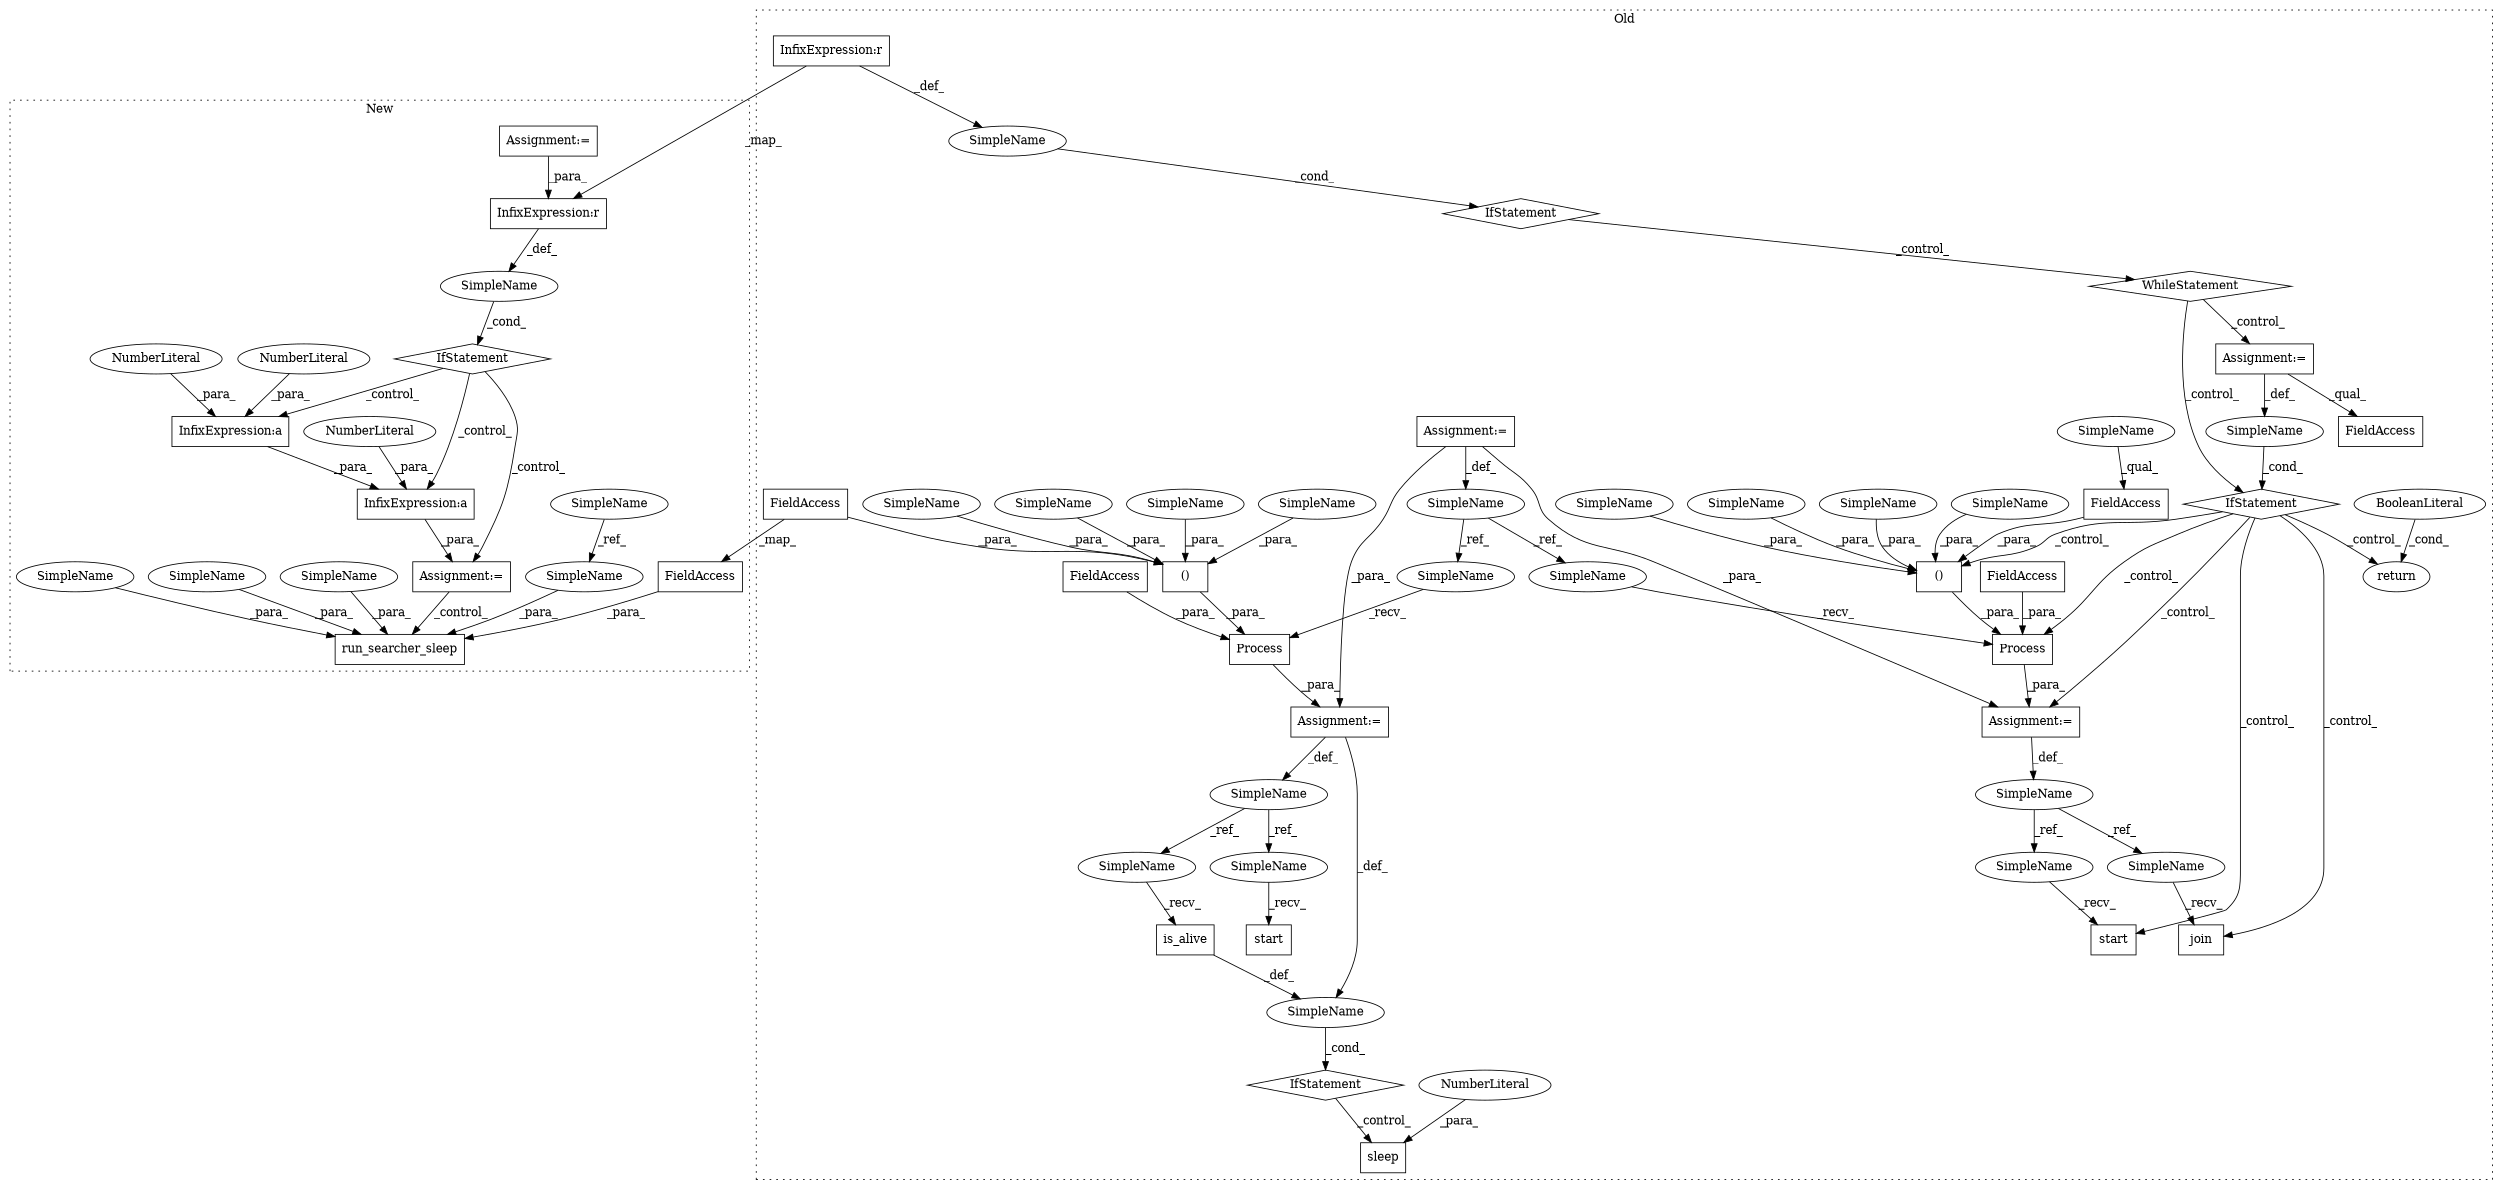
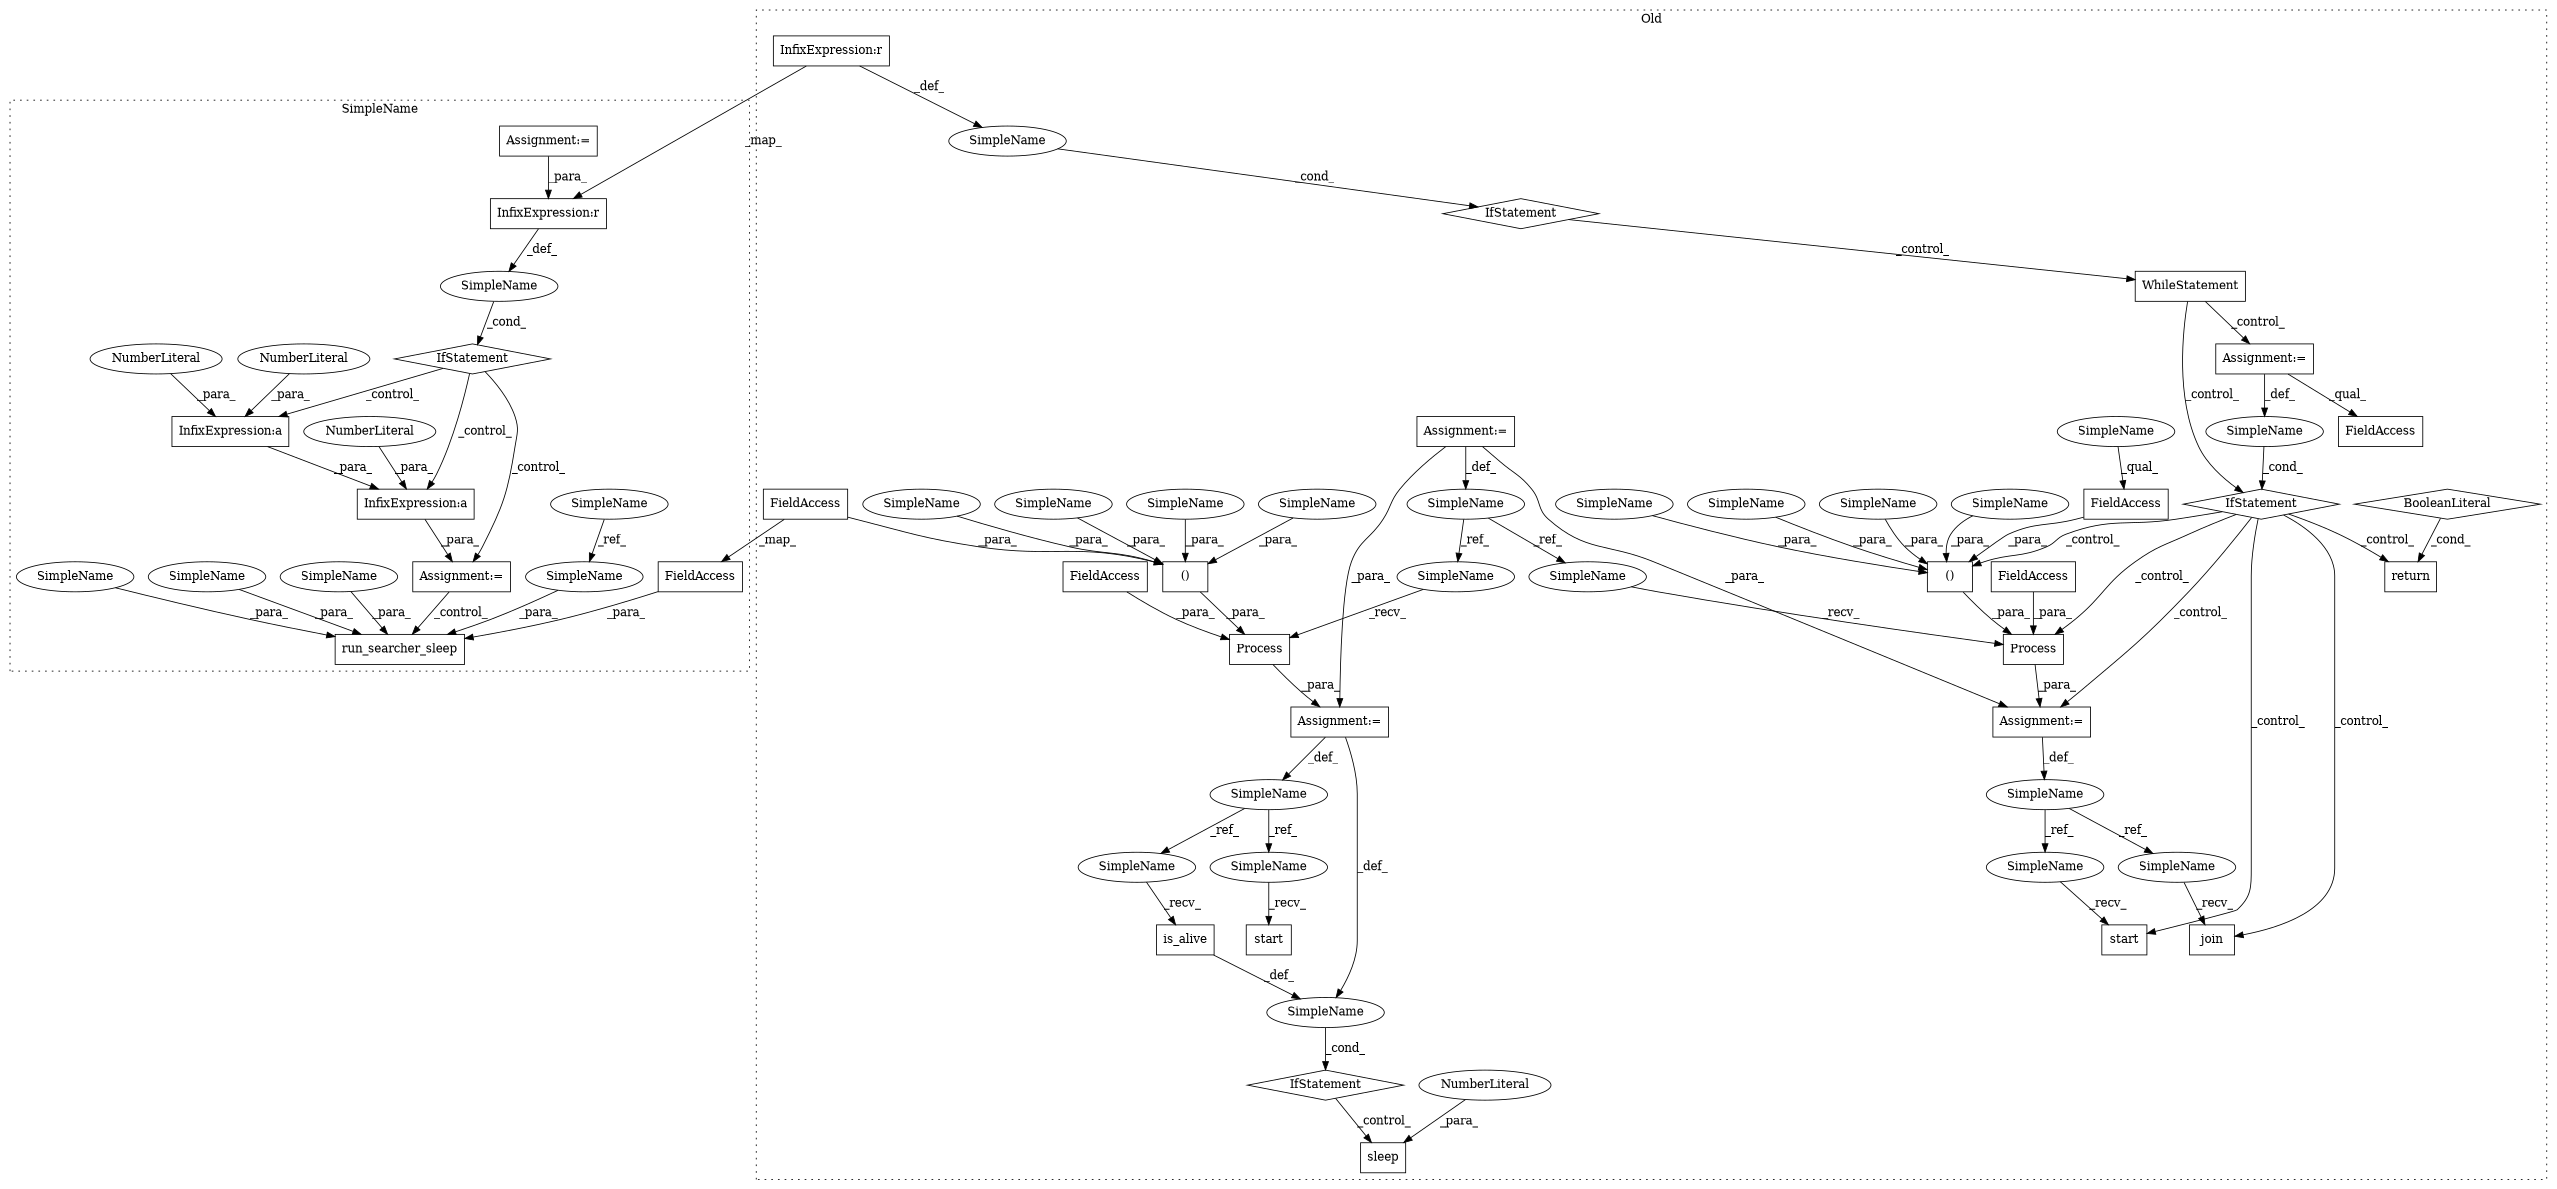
(380, 110) -> (380, 110)
(2190, 286) -> (2190, 286)
(2420, 504) -> (2447, 504)
(2396, 577) -> (2411, 577)
